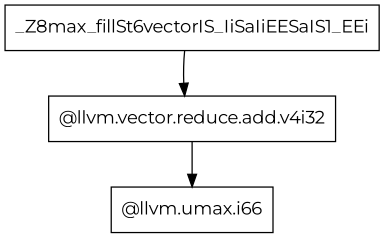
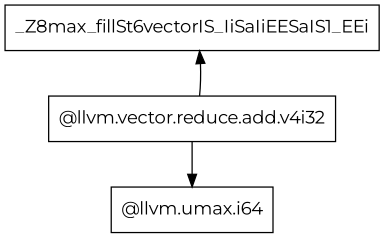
(184, 67) -> (201, 80)
(192, 210) -> (192, 210)
